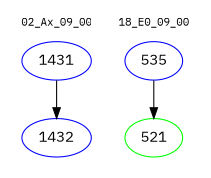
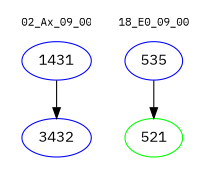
(57, 138) -> (57, 138)
